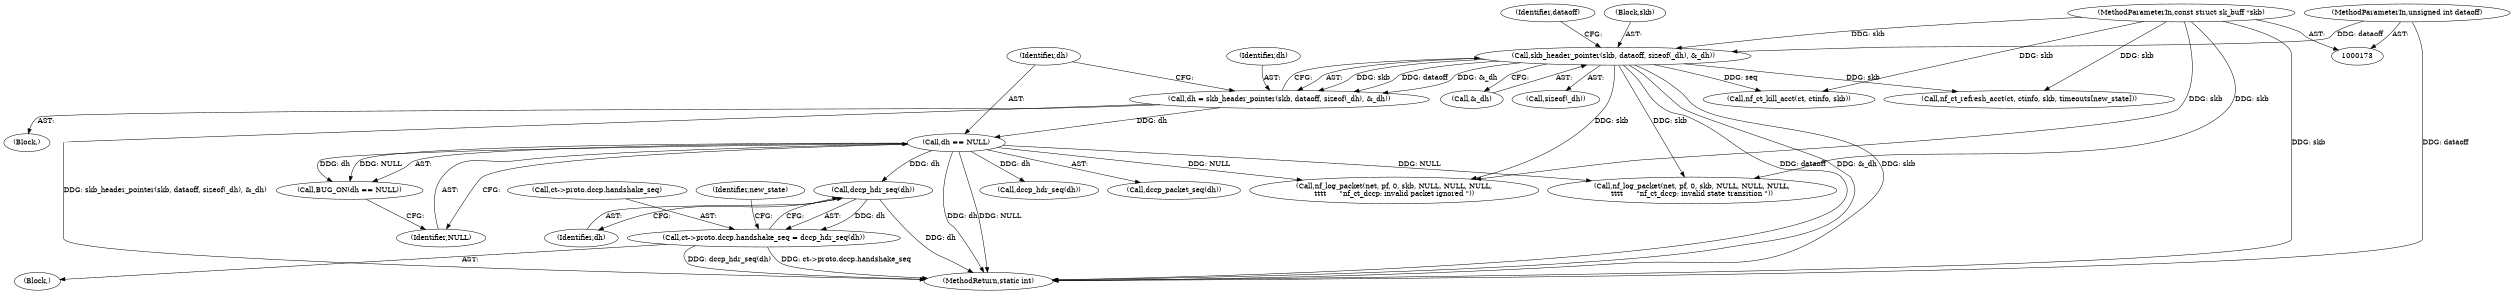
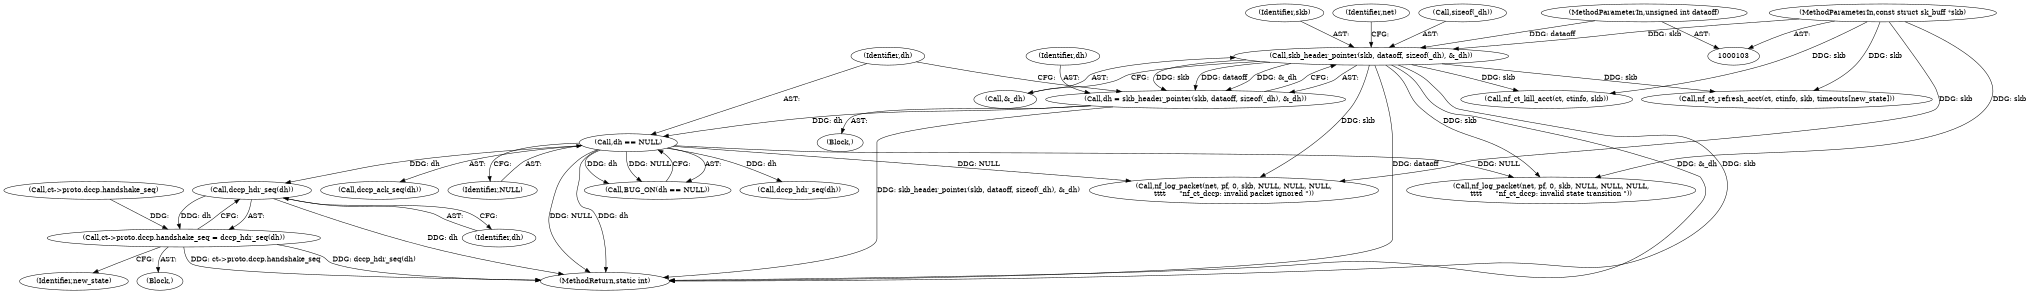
(1548, 13) -> (1371, 13)
(1635, 13) -> (1285, 13)
(2357, 56) -> (1734, 56)
(1585, 76) -> (1420, 33)
(1741, 78) -> (1498, 78)
(1174, 190) -> (380, 190)
(753, 212) -> (129, 259)
(393, 213) -> (673, 166)
(710, 216) -> (161, 216)
(1807, 270) -> none
(1851, 272) -> none
